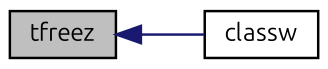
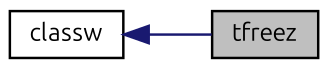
(173, 35) -> (180, 35)
